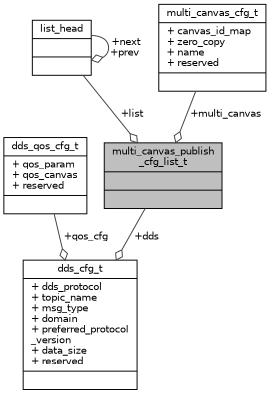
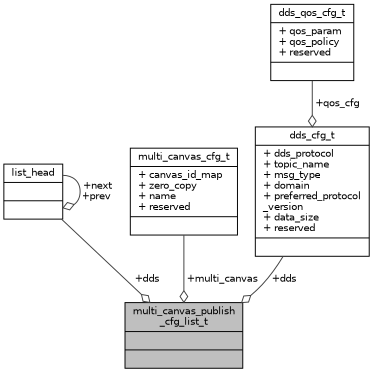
(131, 114) -> (146, 279)
(45, 175) -> (309, 42)
(134, 229) -> (269, 277)
